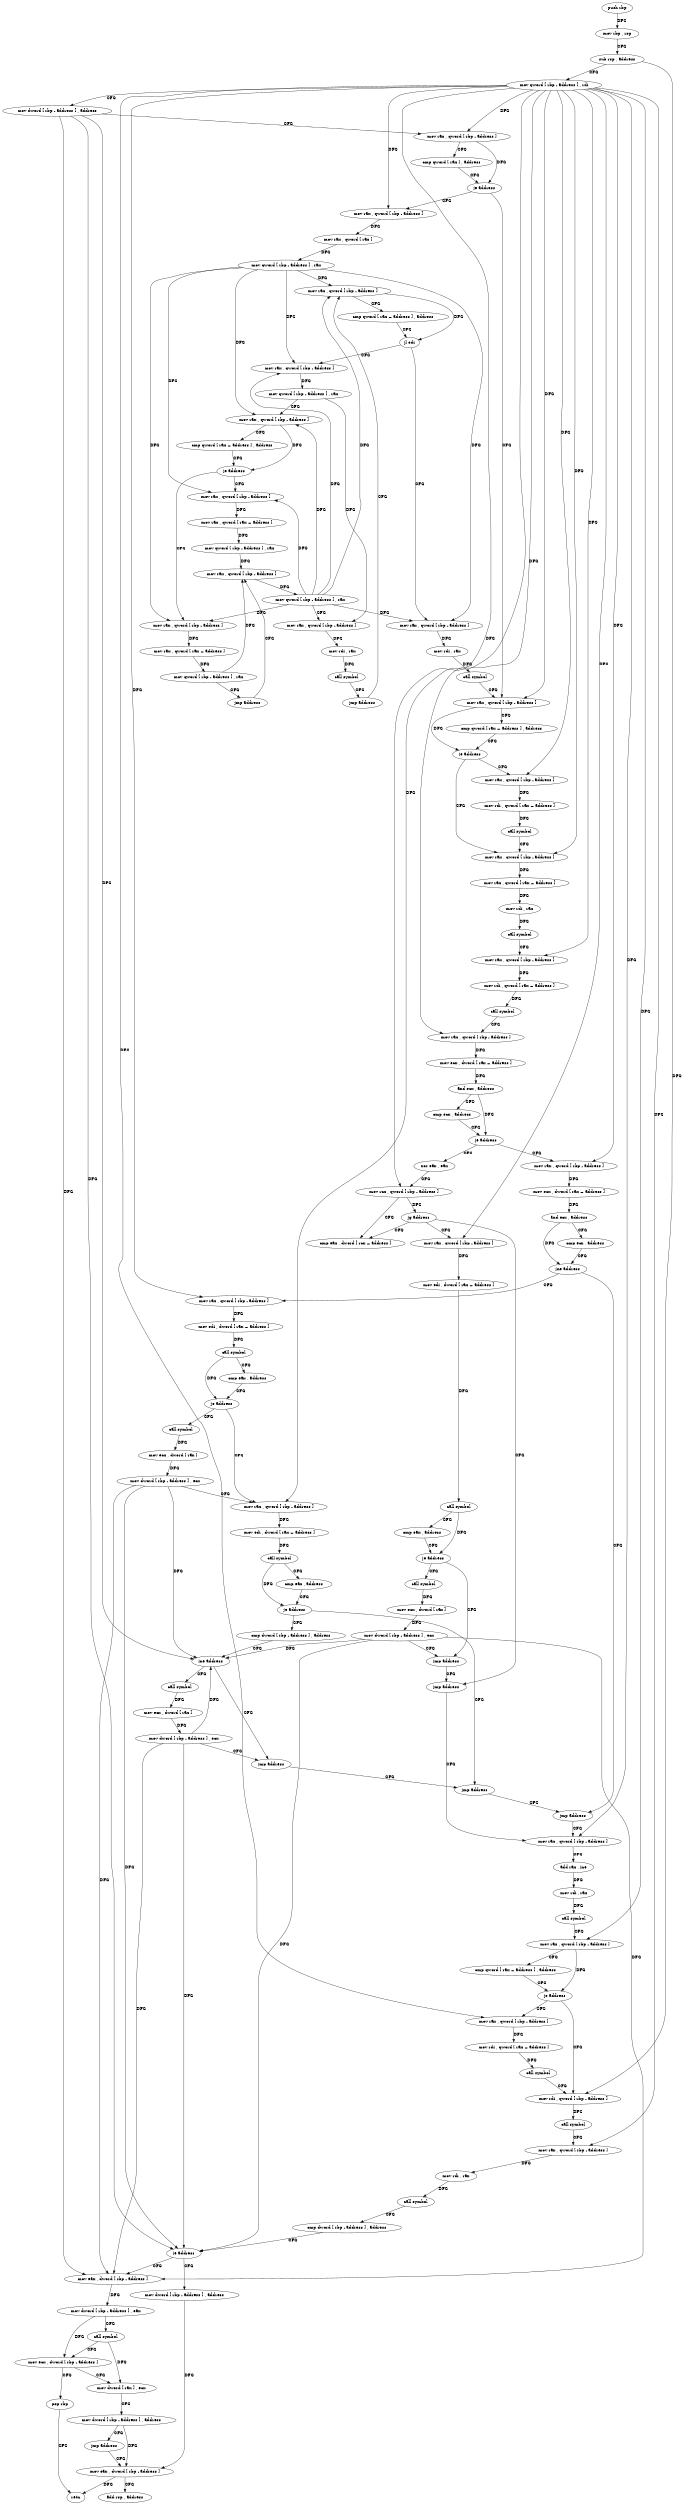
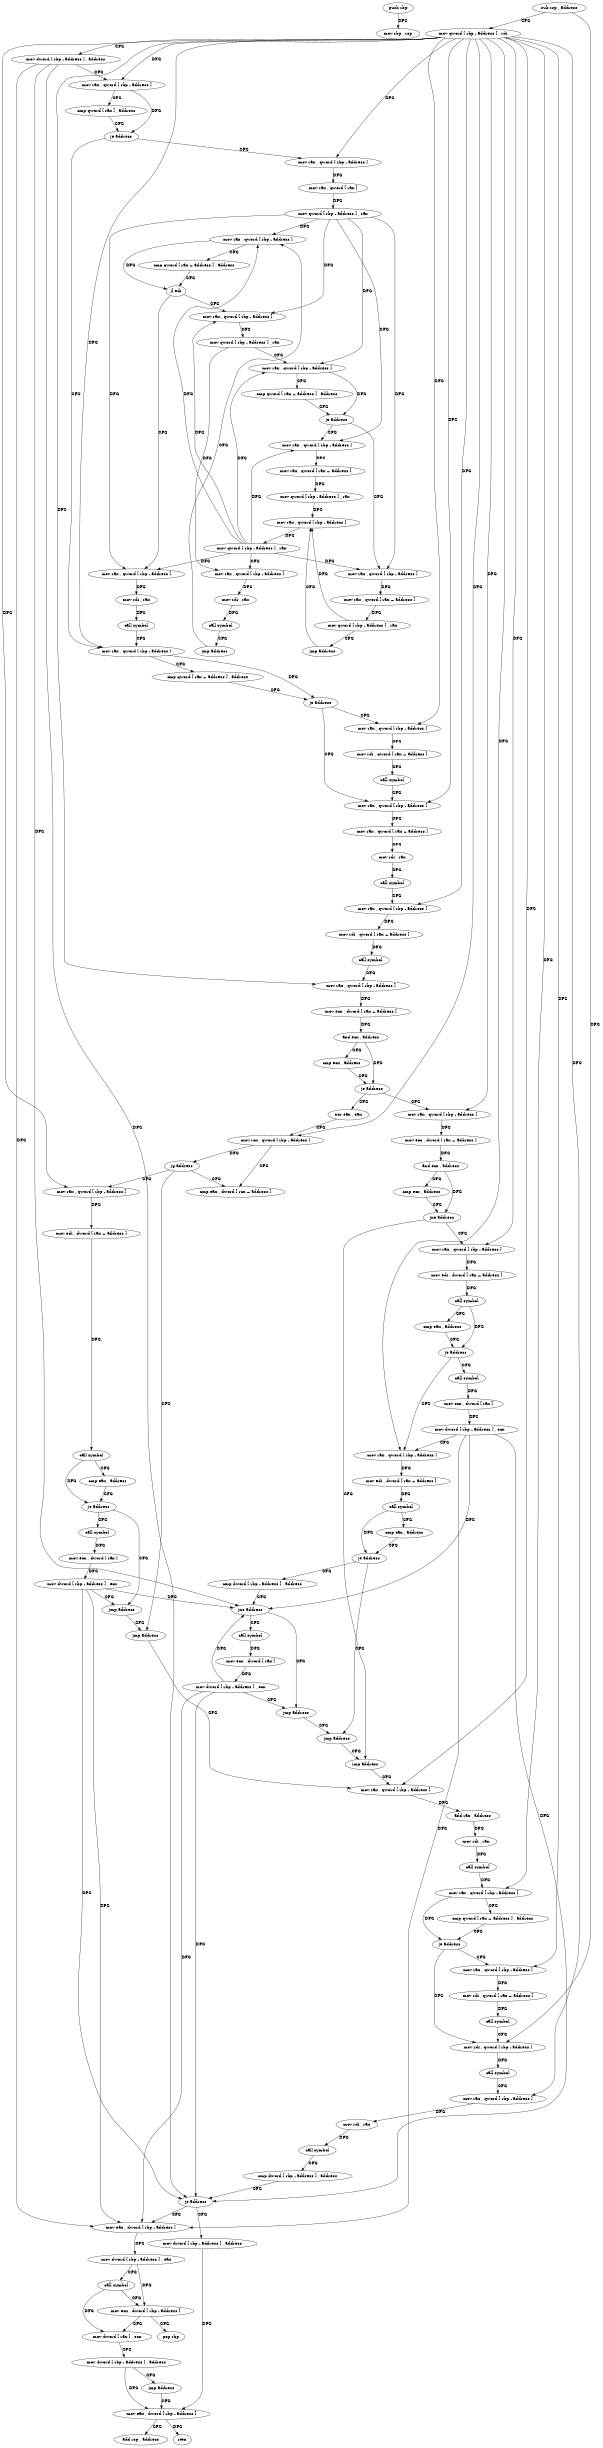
(617, 45) -> none
(574, 1867) -> (473, 1816)
(58, 2452) -> none
